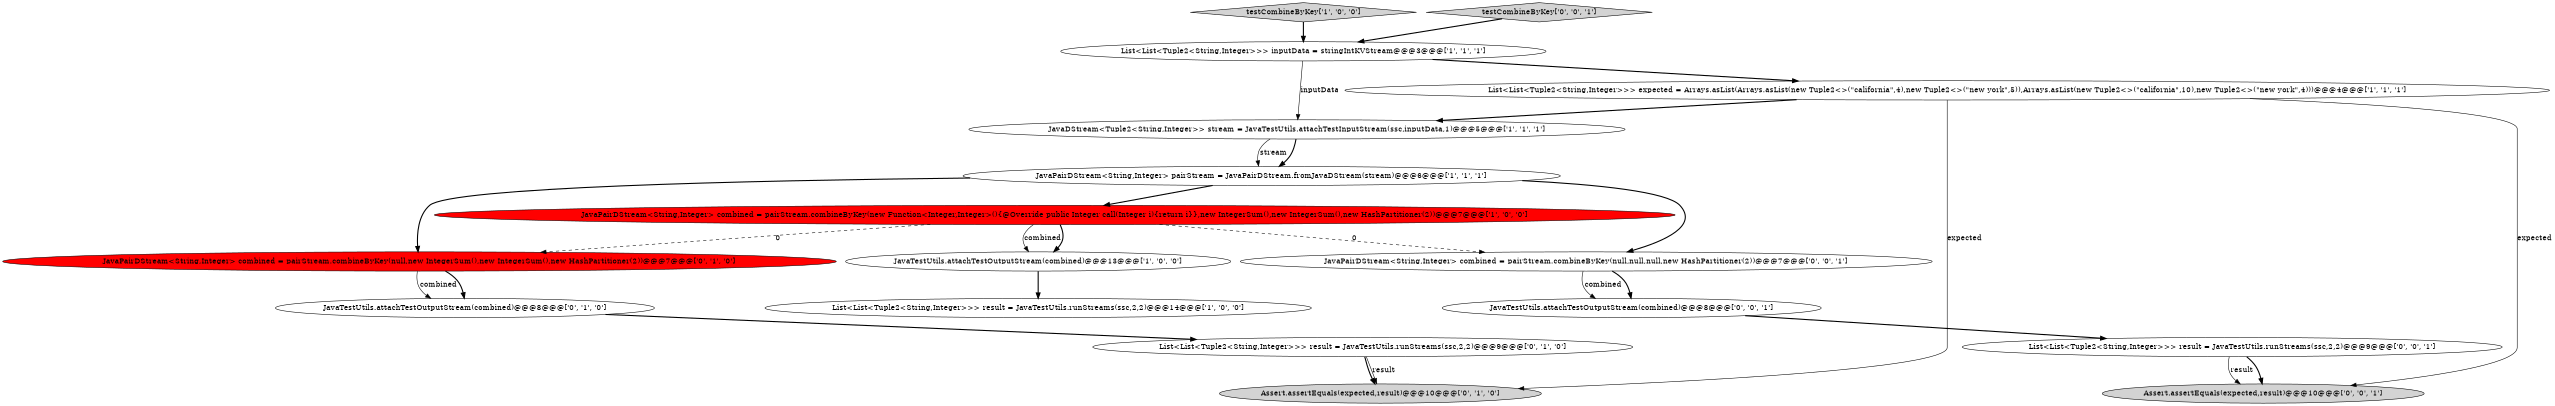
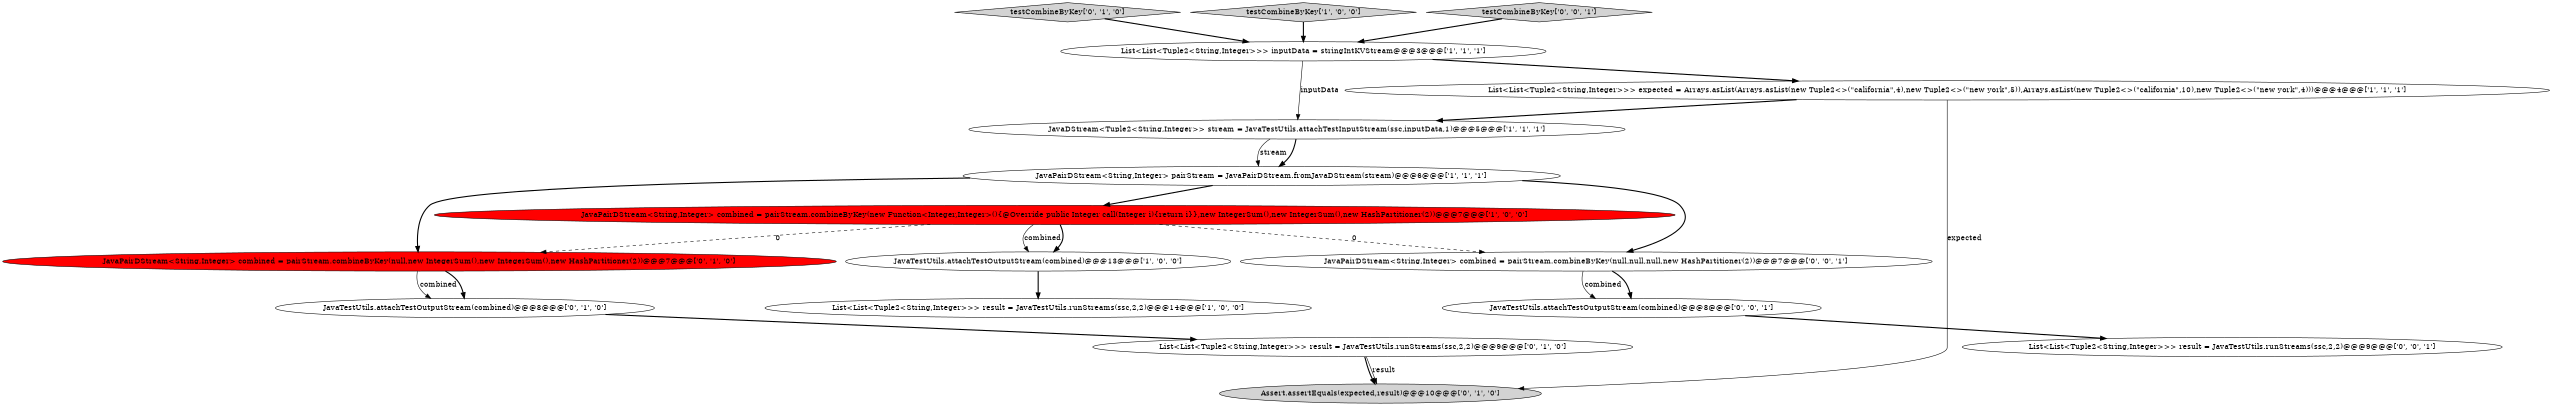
none -> (1068, 12)
(2263, 394) -> none
